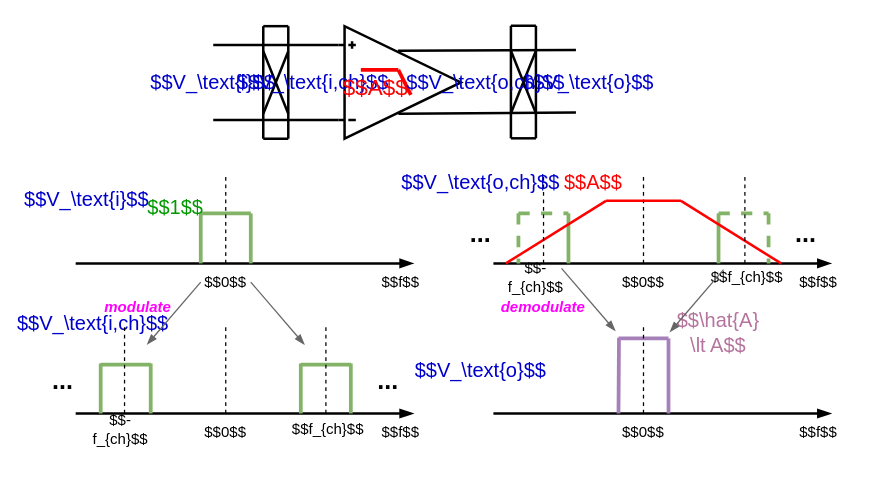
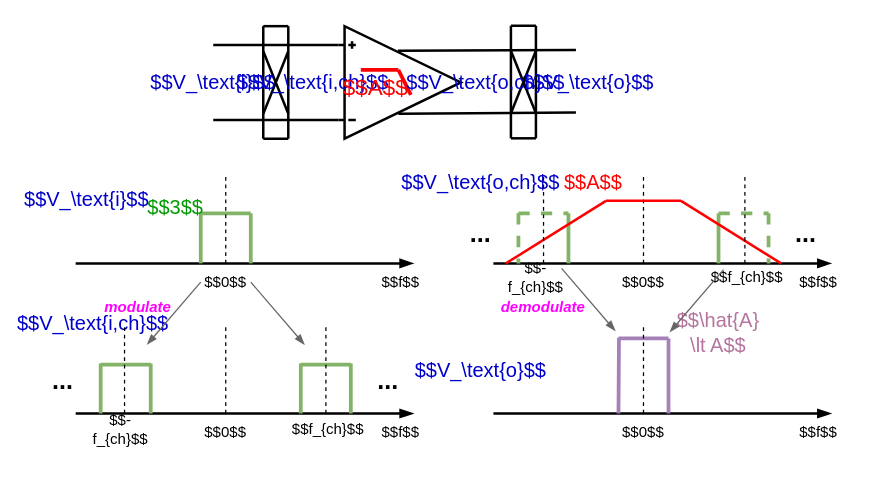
(176, 207) -> (176, 207)
